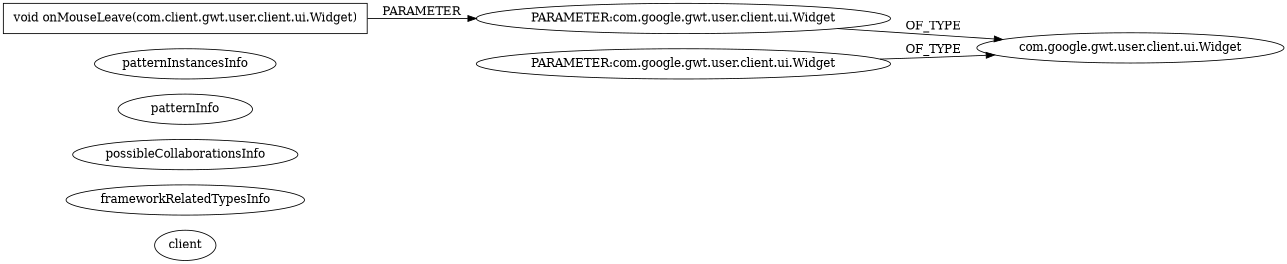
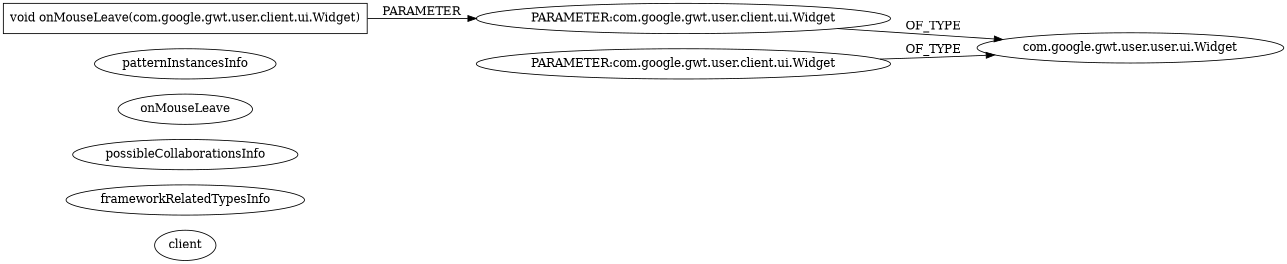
(185, 18) -> (185, 18)
(1130, 48) -> (1130, 48)
(185, 109) -> (185, 109)
